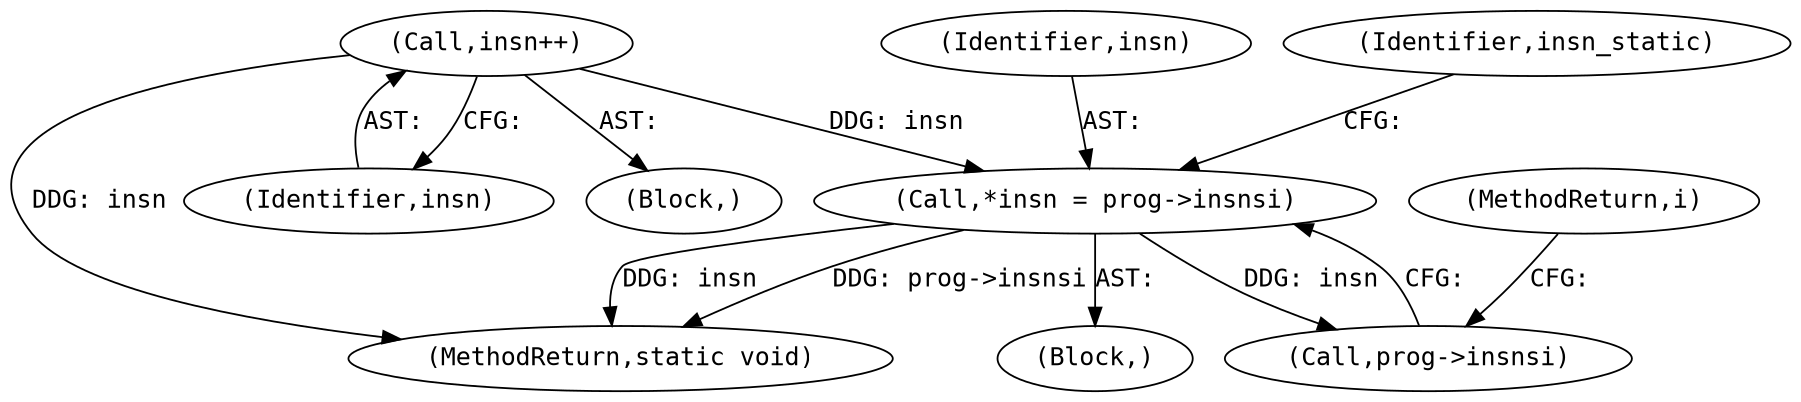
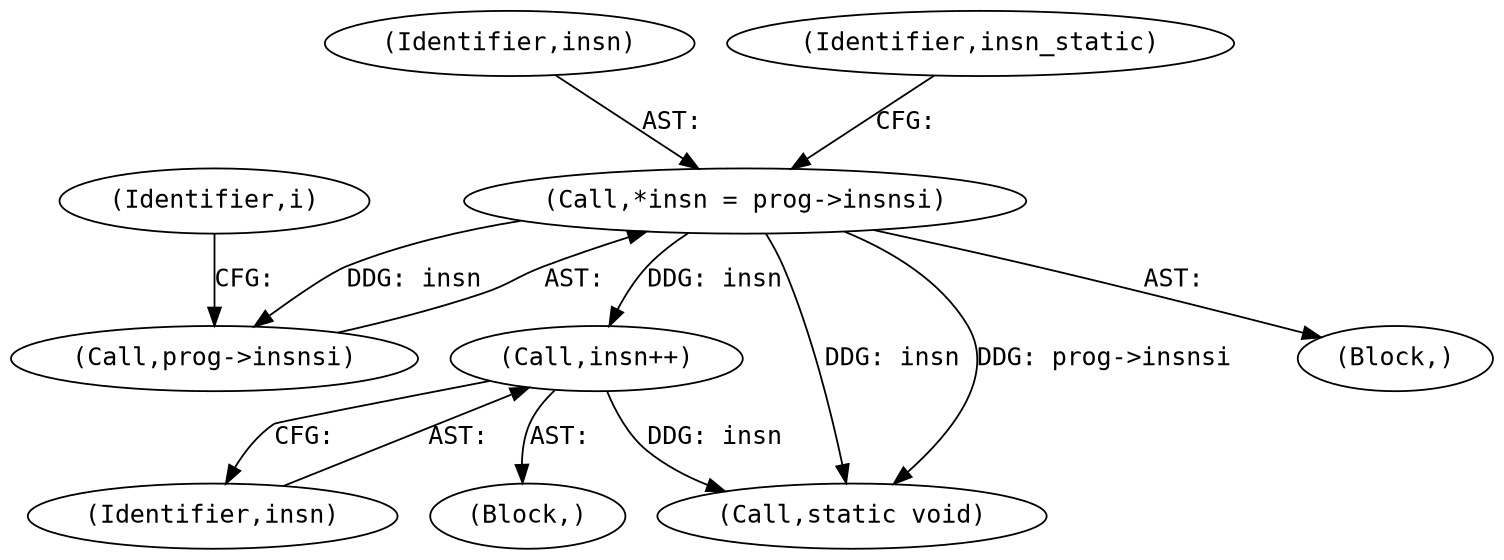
(773, 118) -> (647, 266)
(1584, 201) -> (215, 201)
(1443, 280) -> (582, 280)
(621, 359) -> (852, 516)
